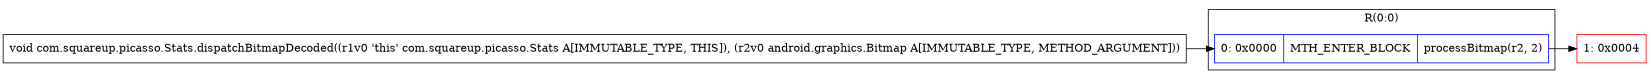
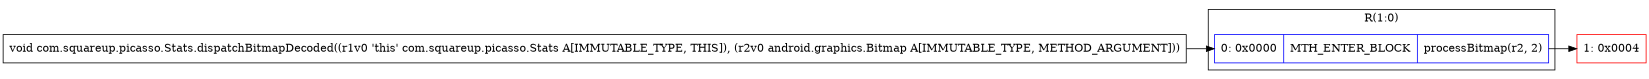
(1382, 18) -> (1382, 18)
